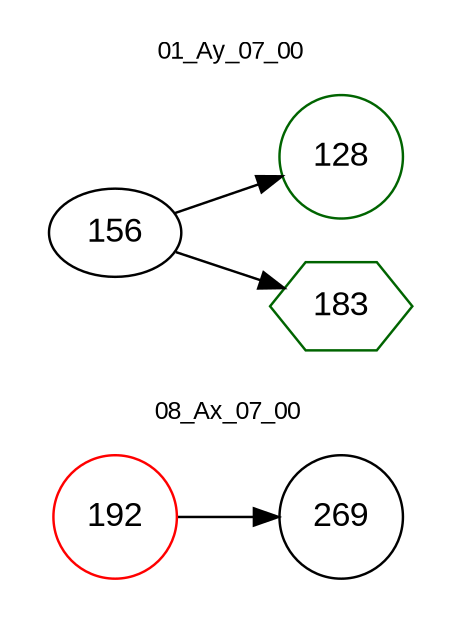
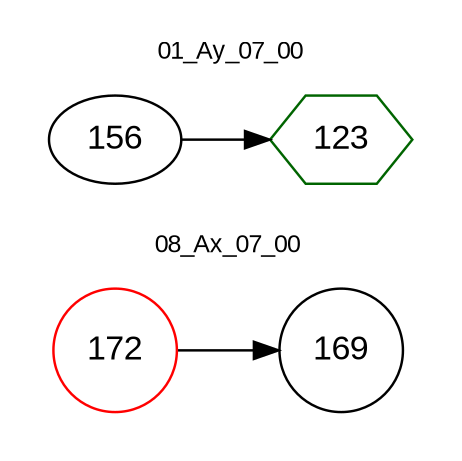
(341, 157) -> none
(341, 306) -> (341, 140)
(115, 517) -> (115, 350)
(341, 517) -> (341, 350)
